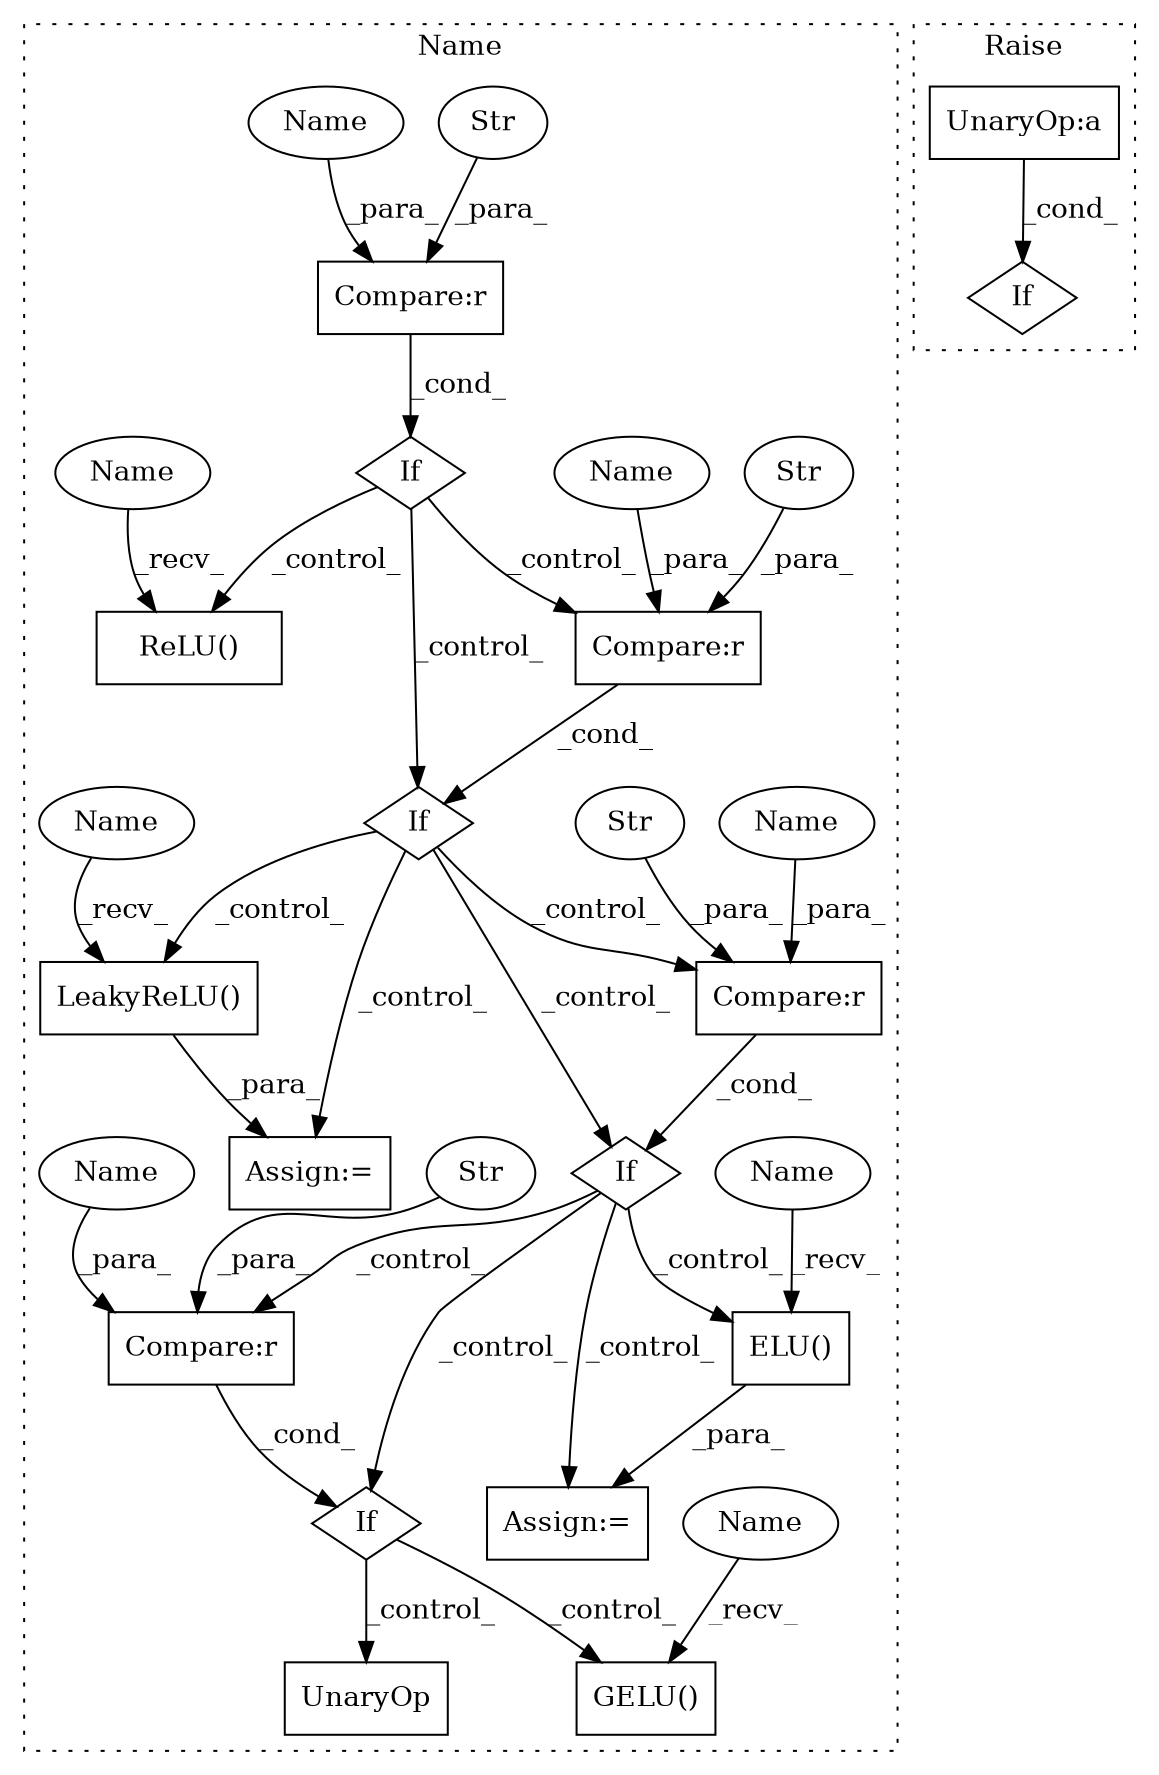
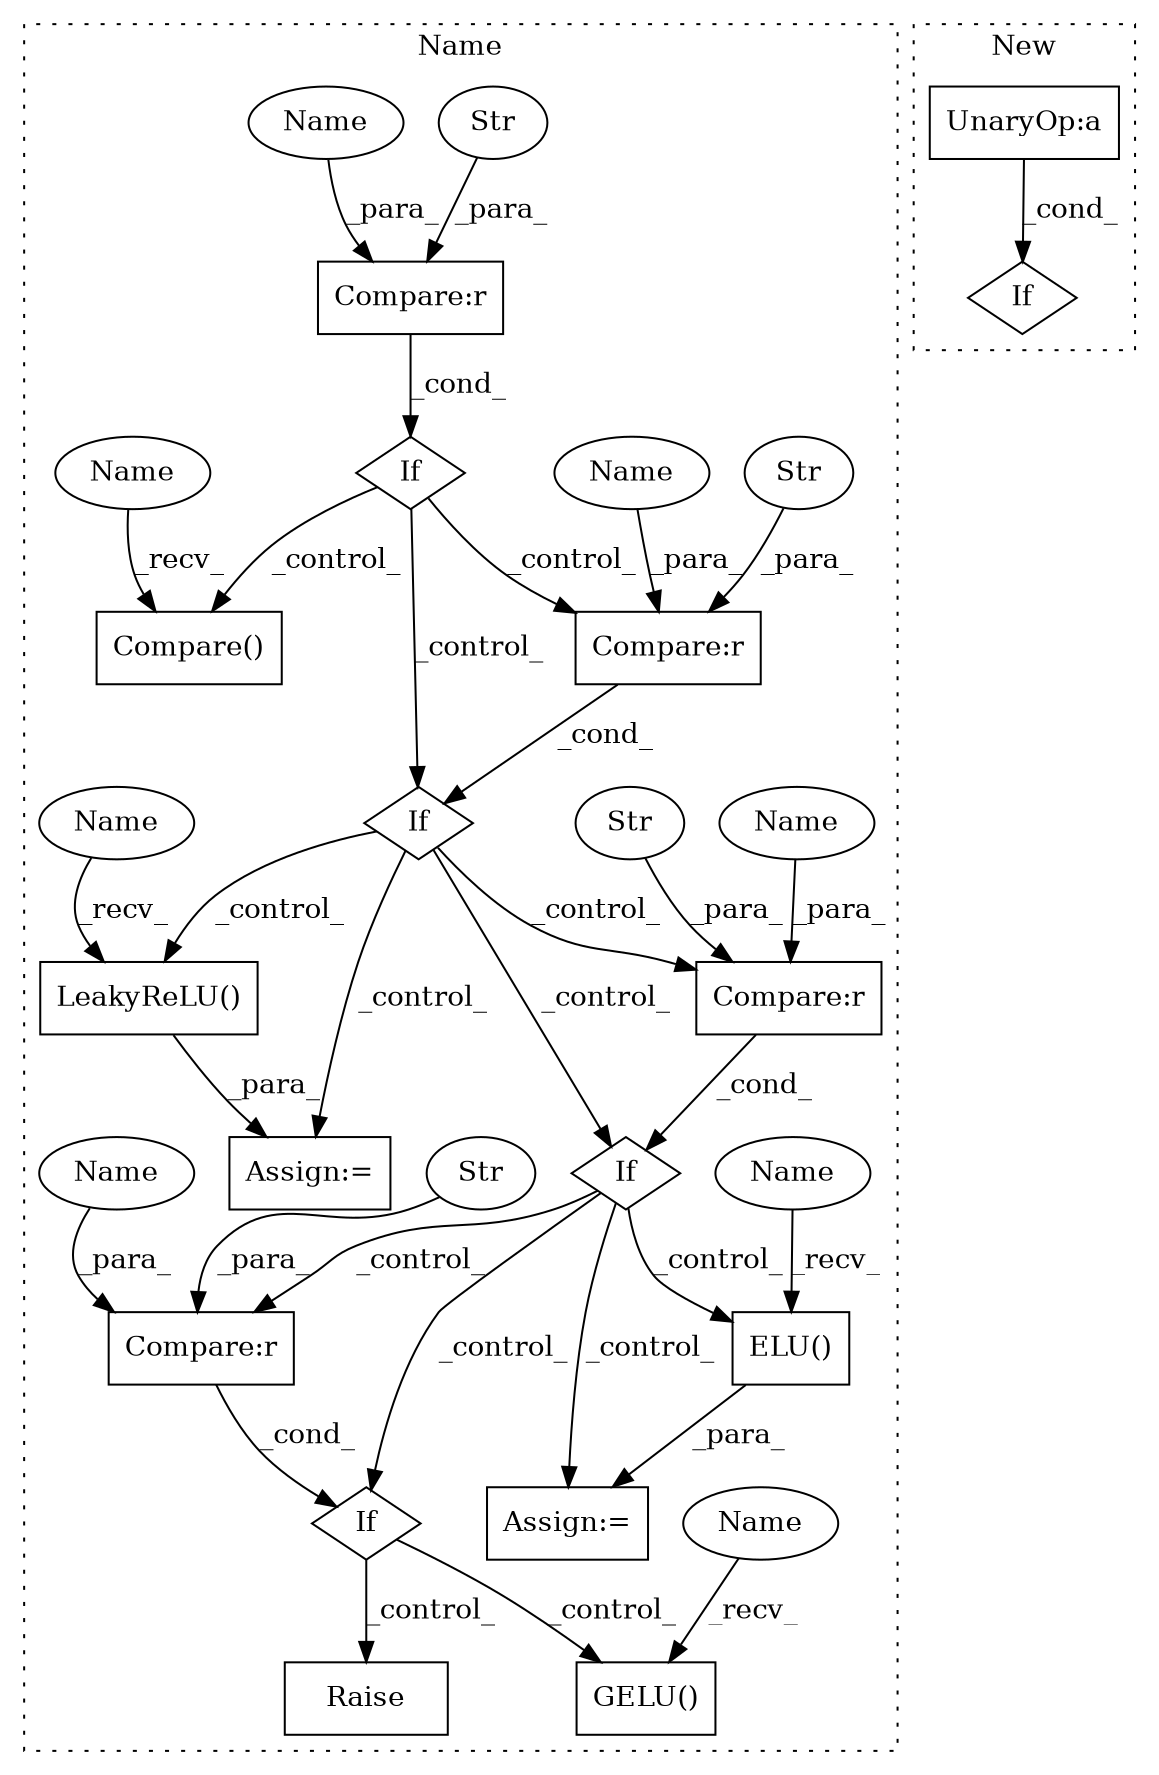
(1024, 47) -> (1024, 47)
(189, 648) -> (189, 648)
(366, 1699) -> (366, 1699)
